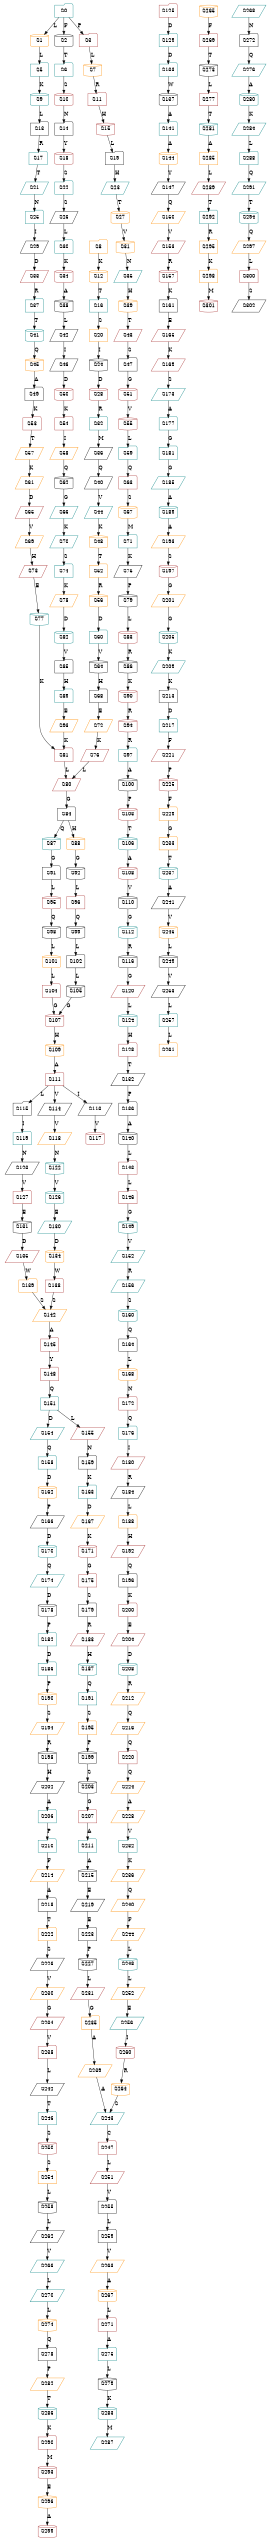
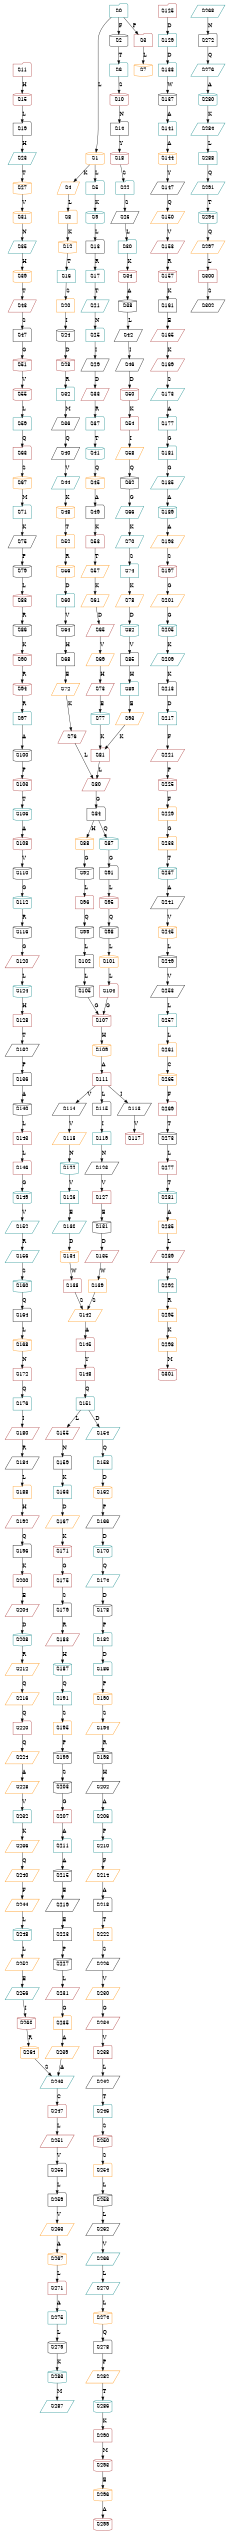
(95, 83) -> none
none -> (68, 188)
none -> (168, 1063)
(55, 1198) -> (69, 1198)
